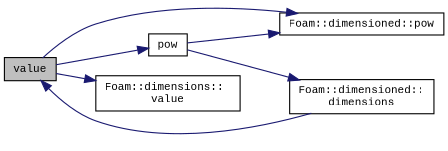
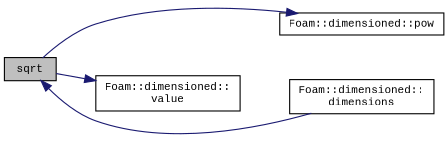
(168, 45) -> none
(30, 69) -> (30, 69)
(168, 93) -> (168, 93)
